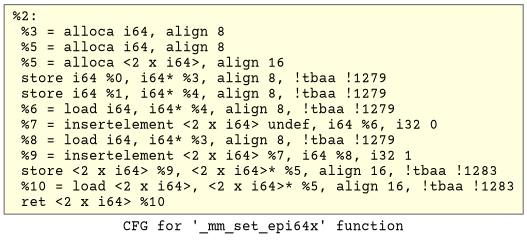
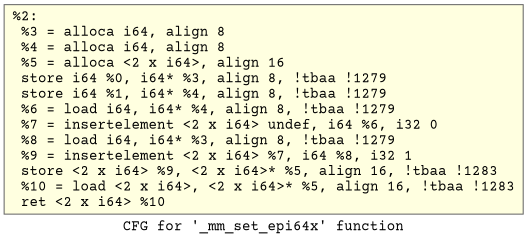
(119, 47) -> (119, 47)
